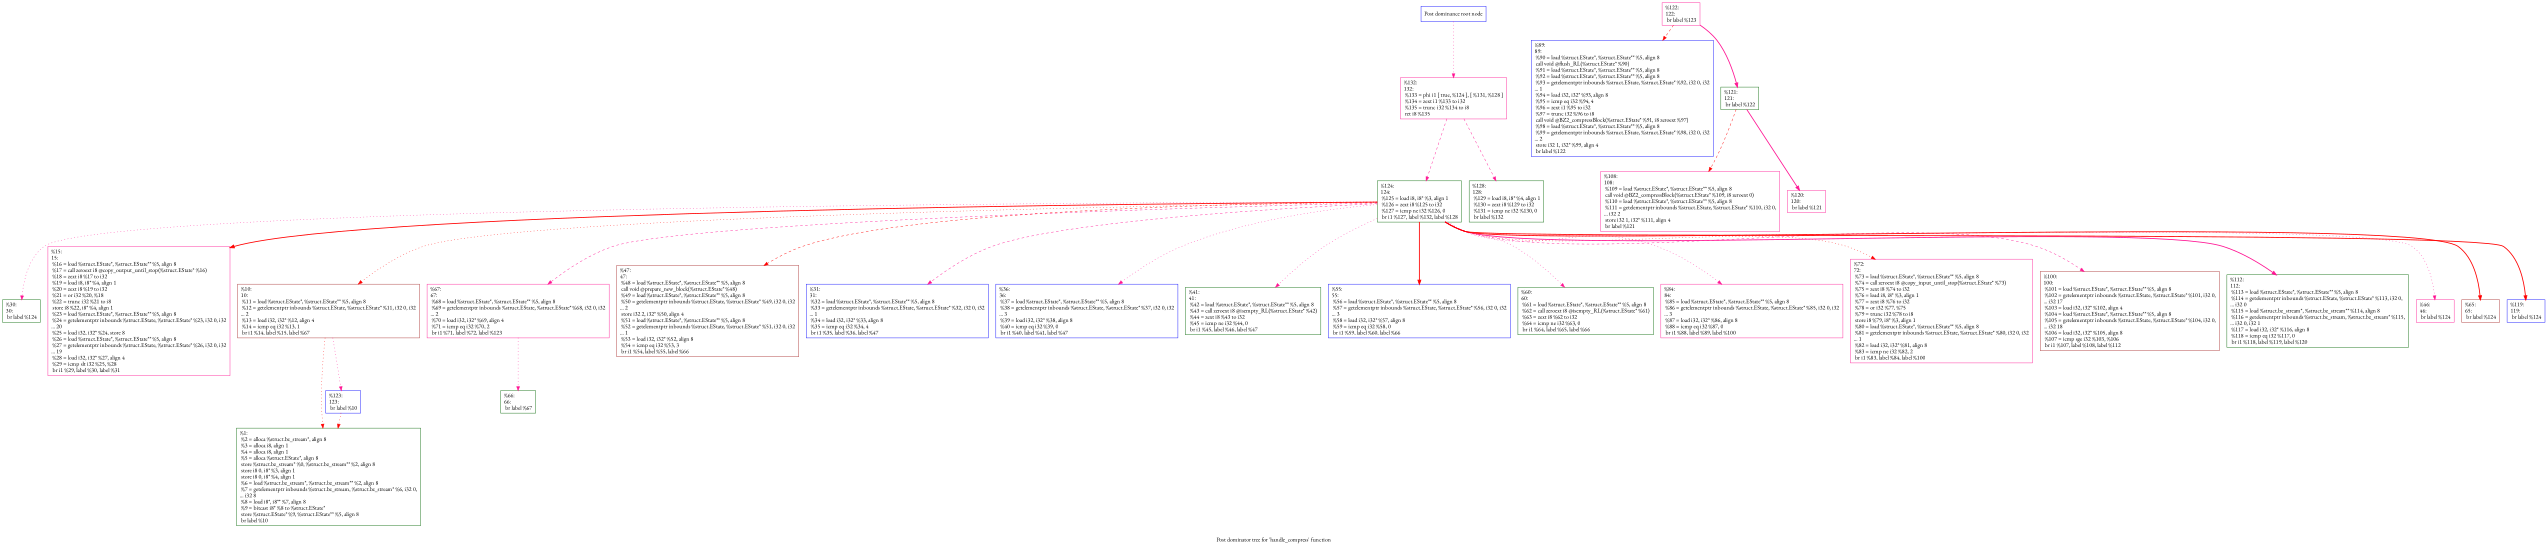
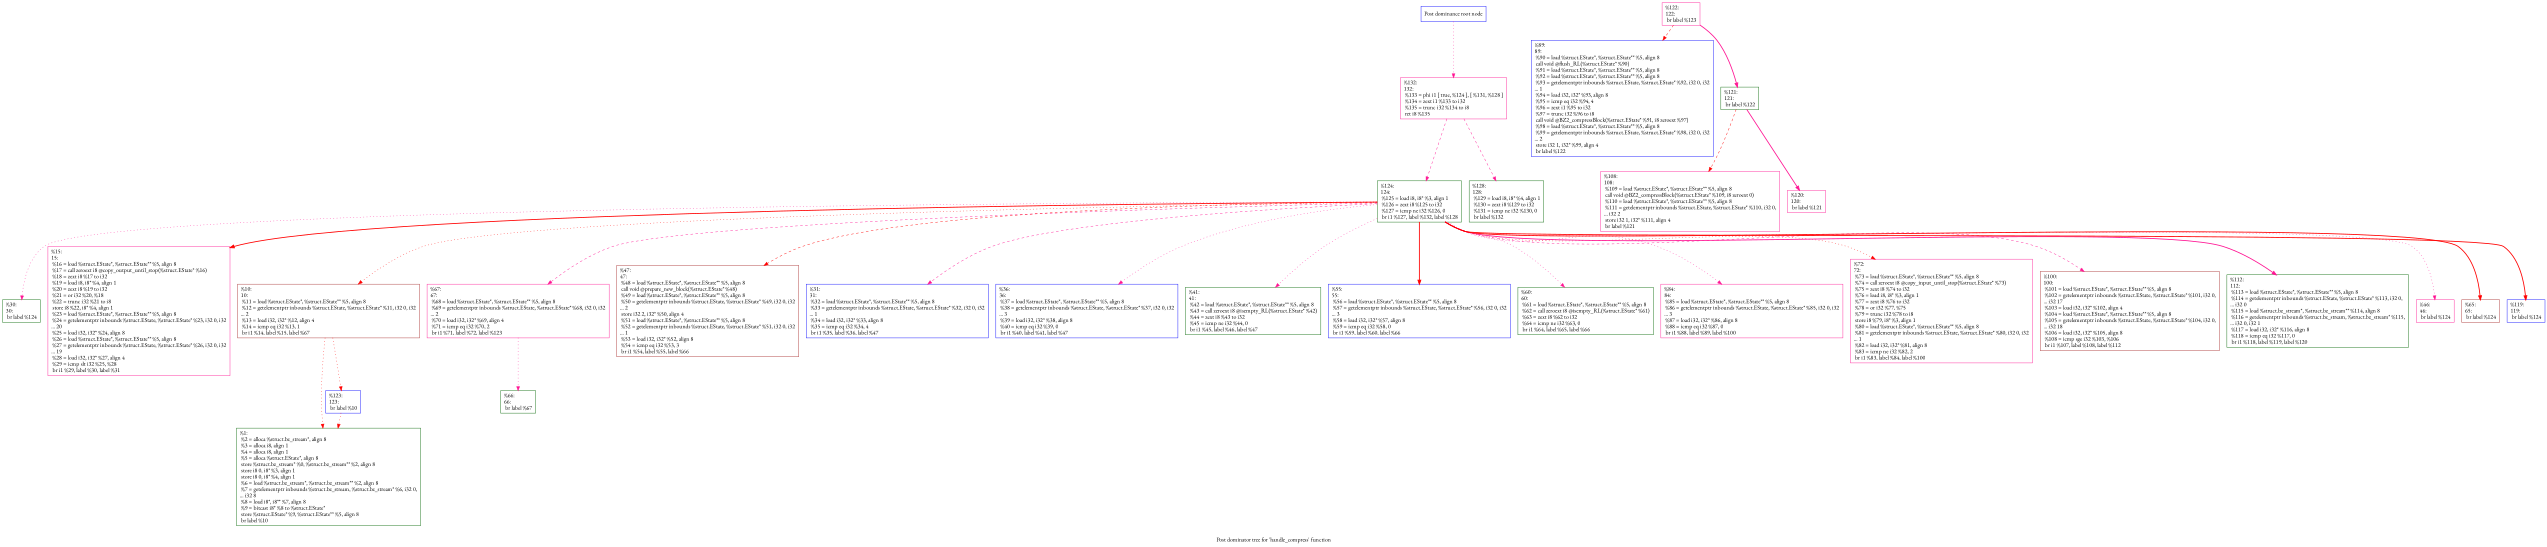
(88, 333) -> (88, 333)
(2081, 339) -> (2081, 339)
(337, 362) -> (337, 362)
